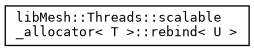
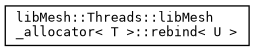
(127, 26) -> (127, 26)
